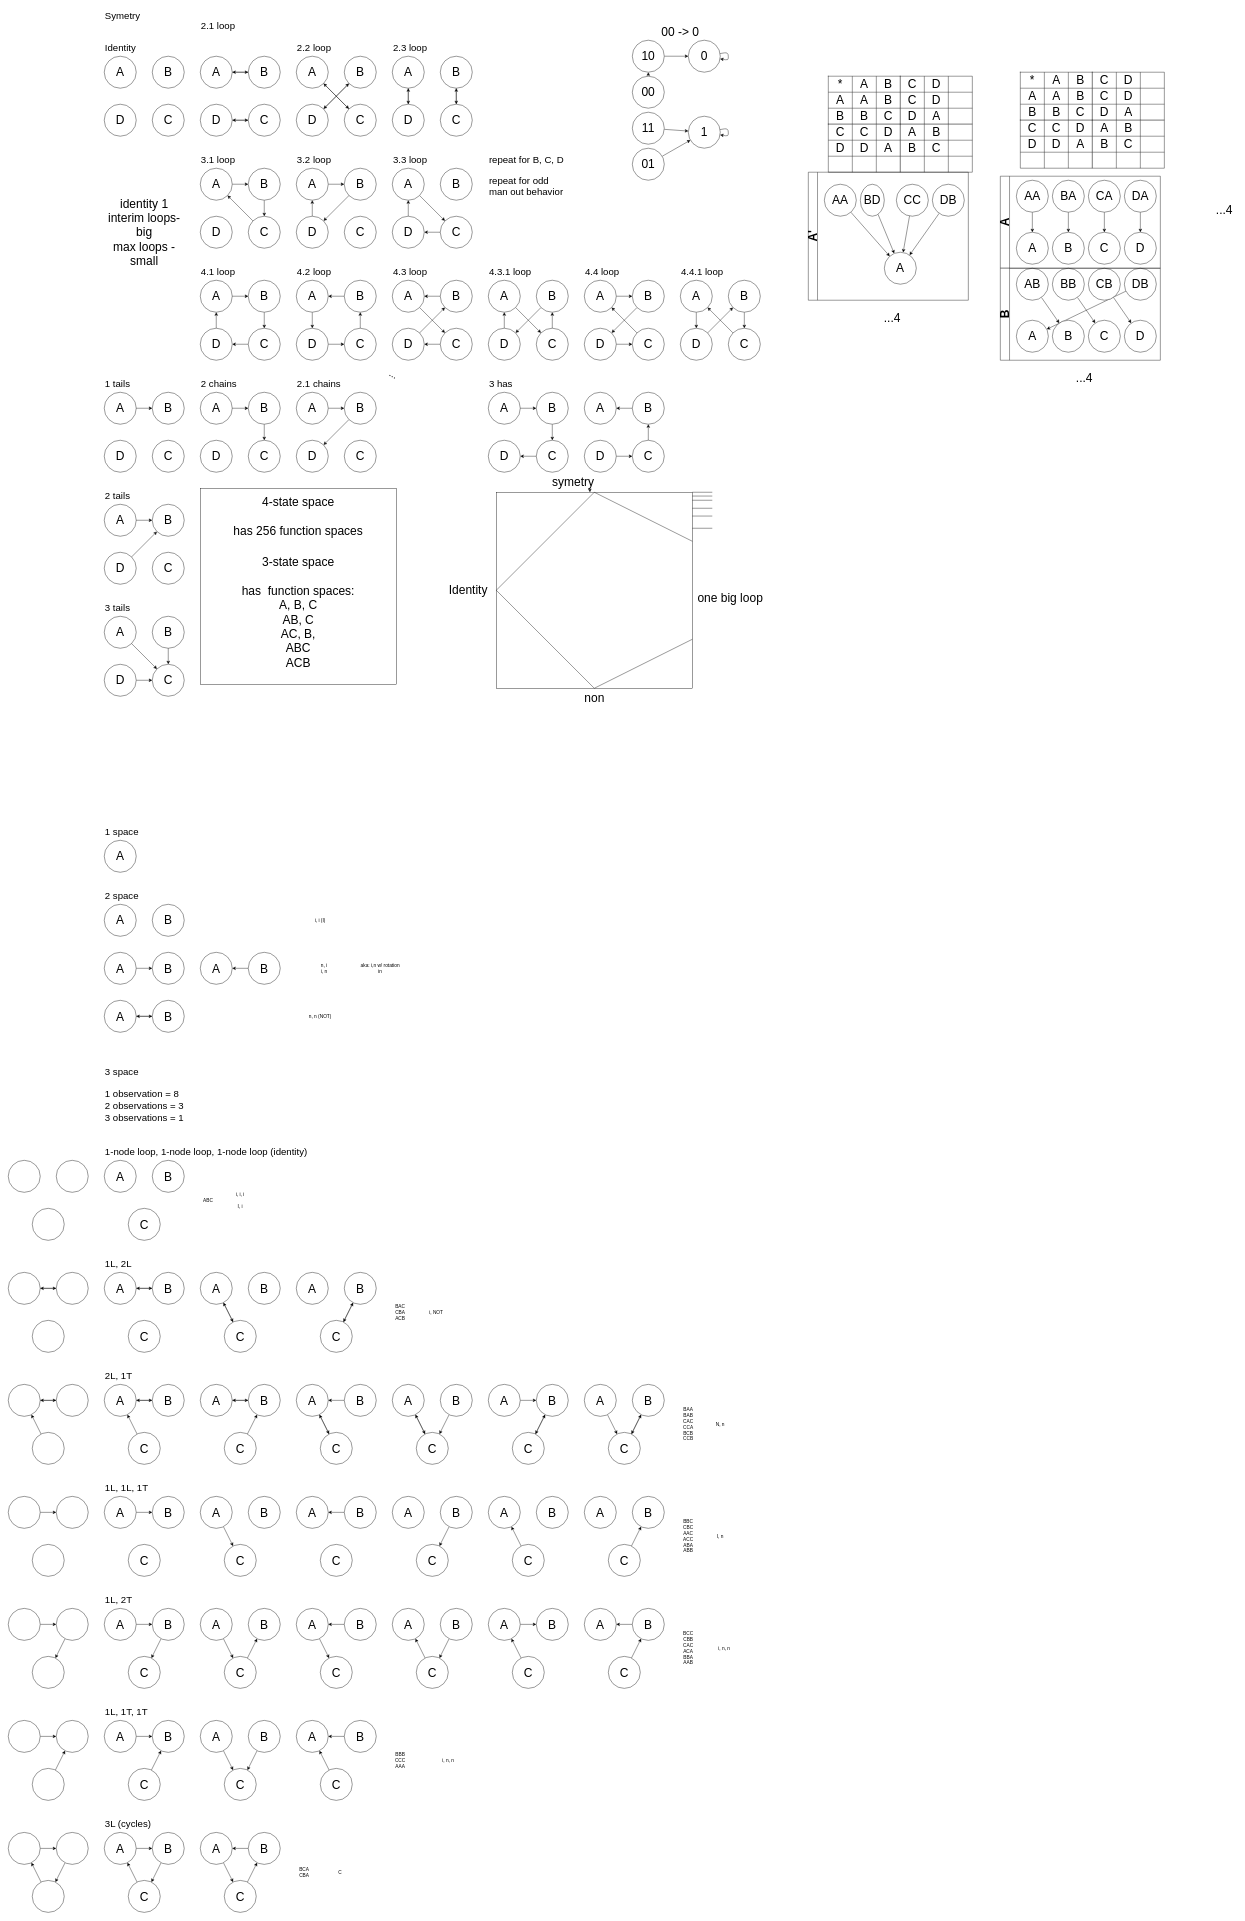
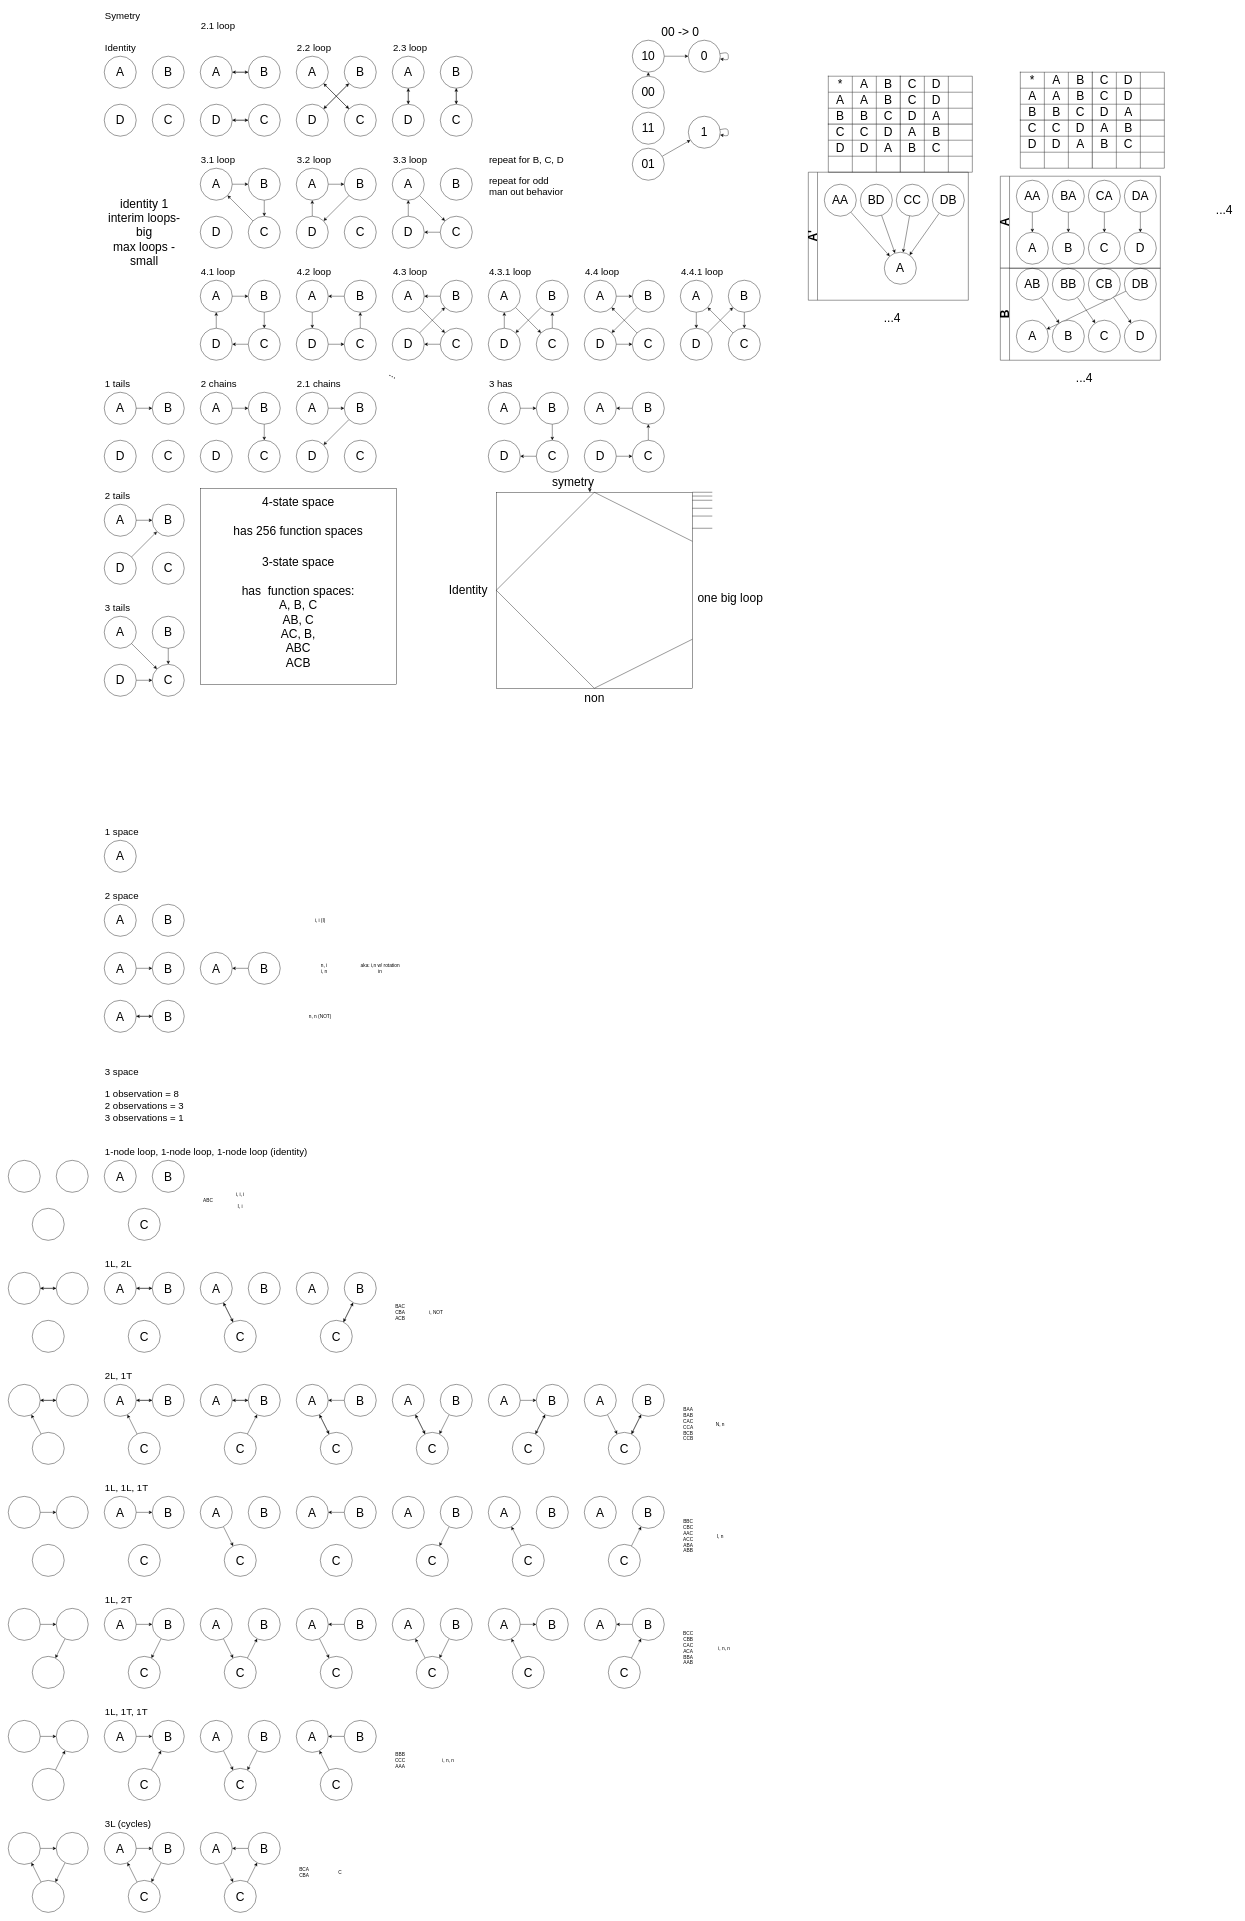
(684, 131) -> none
(872, 200) -> (876, 200)
